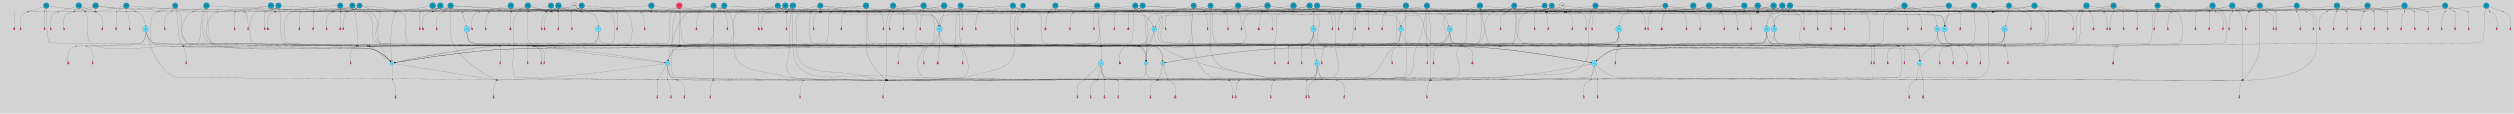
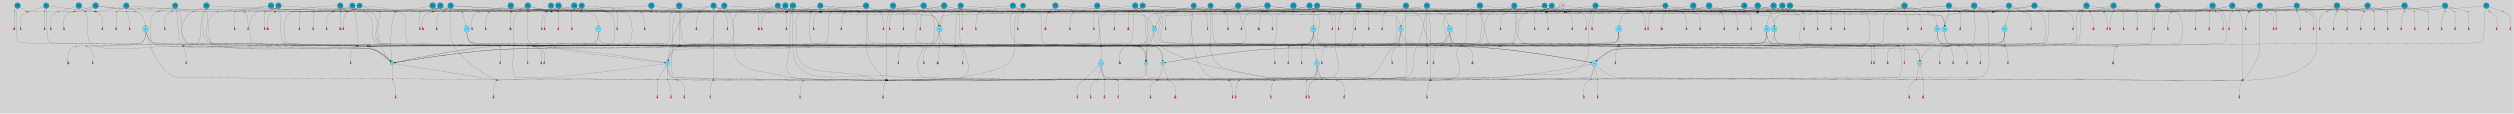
none -> (18, 6)
(574, 6) -> (574, 6)
(679, 6) -> (679, 6)
